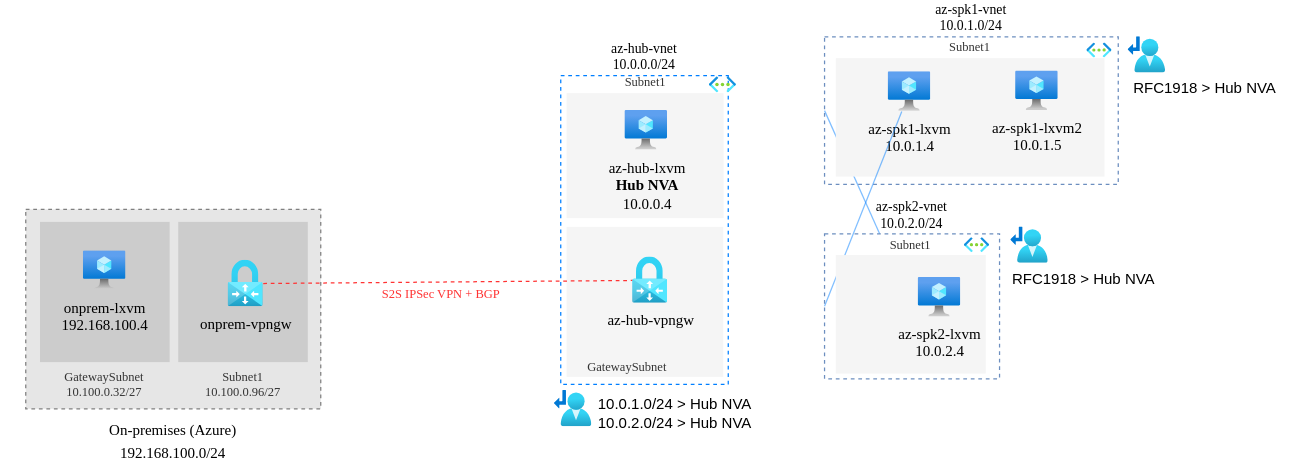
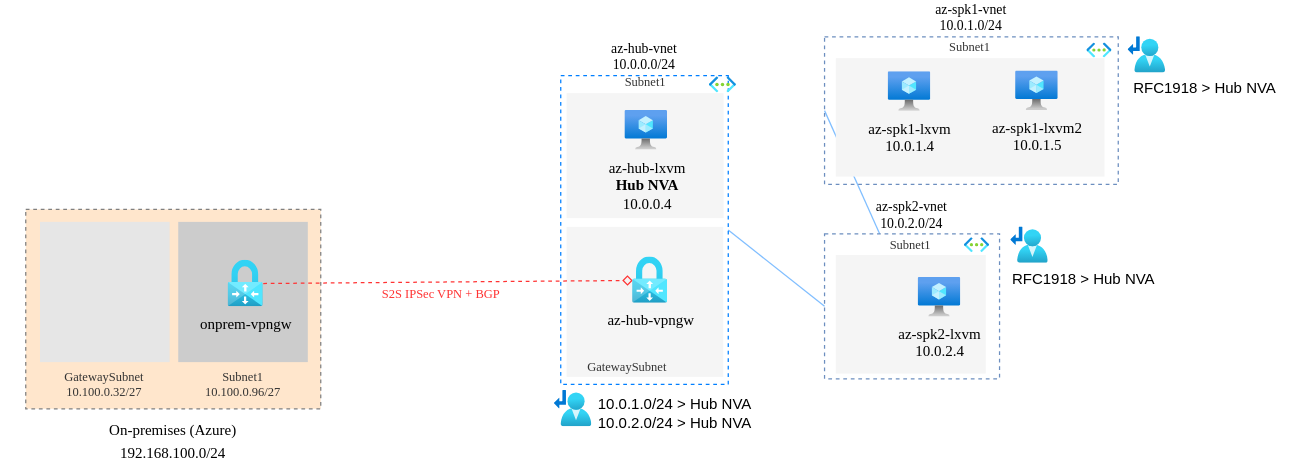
(873, 184) -> (776, 268)
(105, 271) -> none
(626, 281) -> (621, 281)
(105, 292) -> (105, 292)
(173, 309) -> (173, 309)
